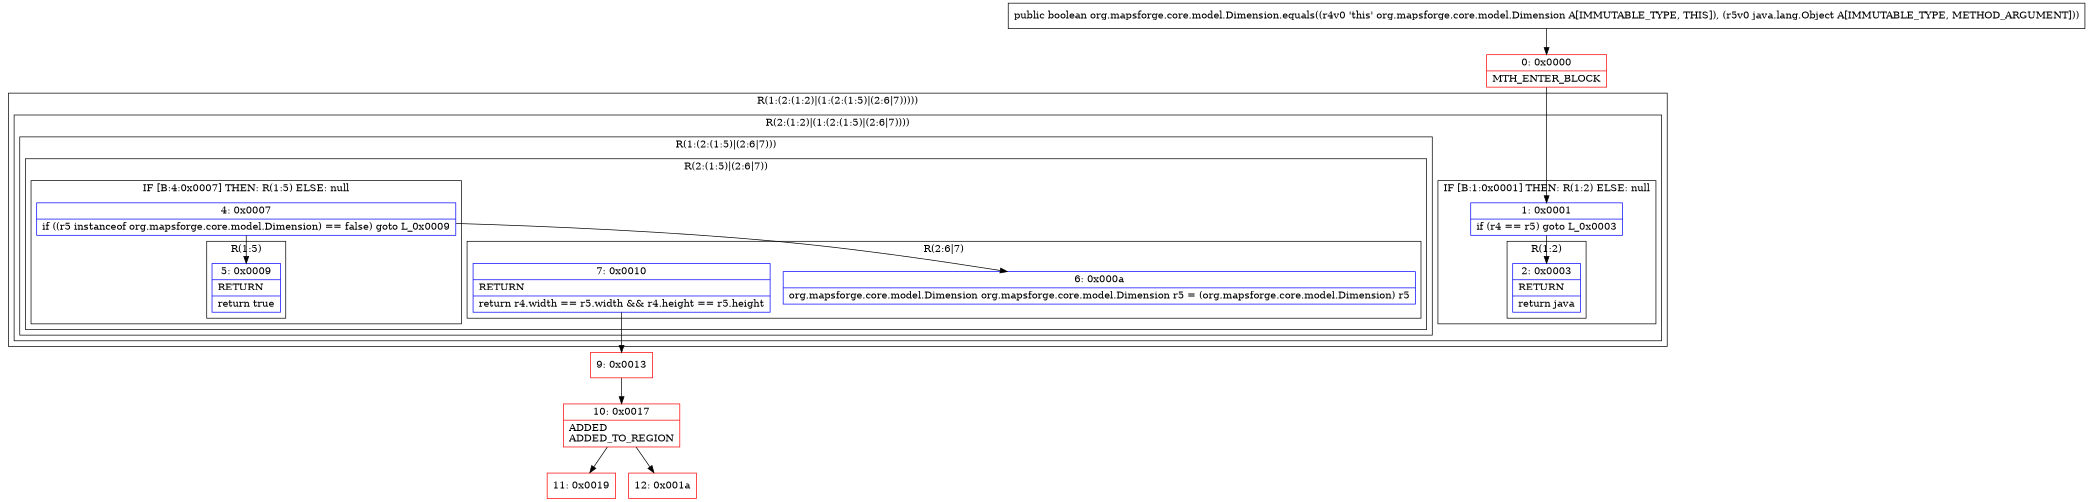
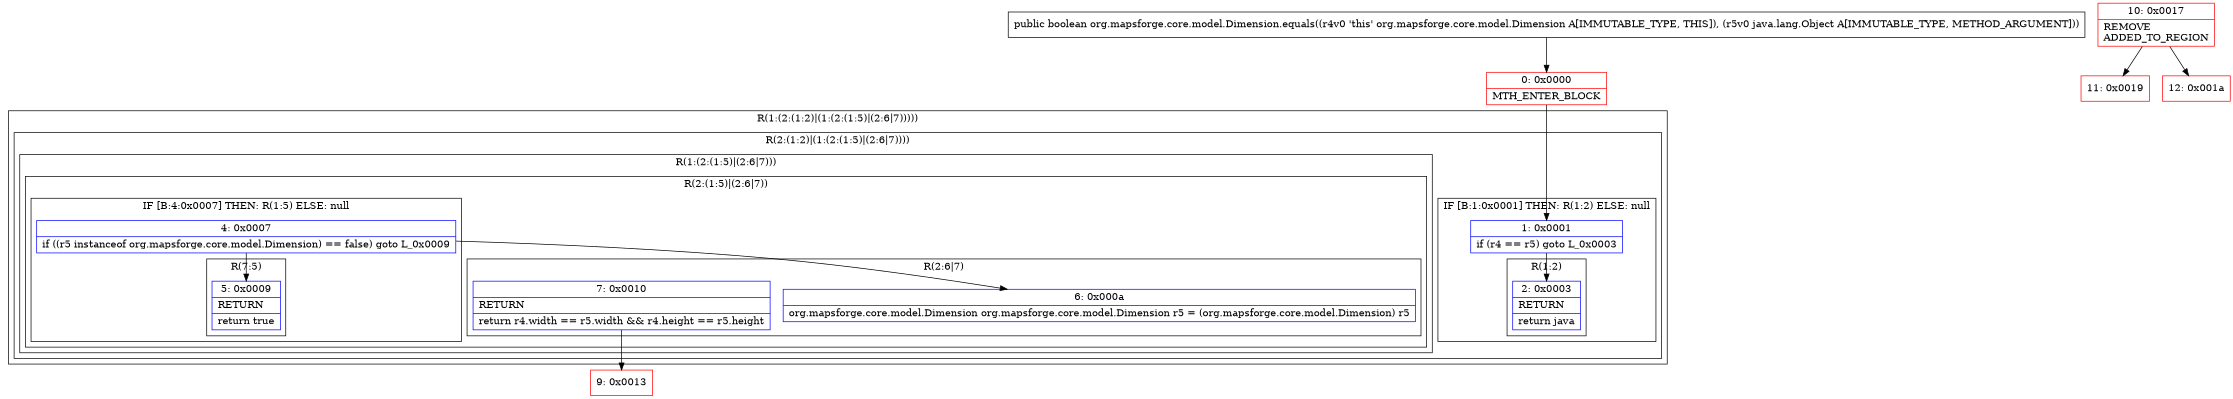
(246, 249) -> (246, 267)
(622, 387) -> none
(588, 428) -> (2127, 27)
